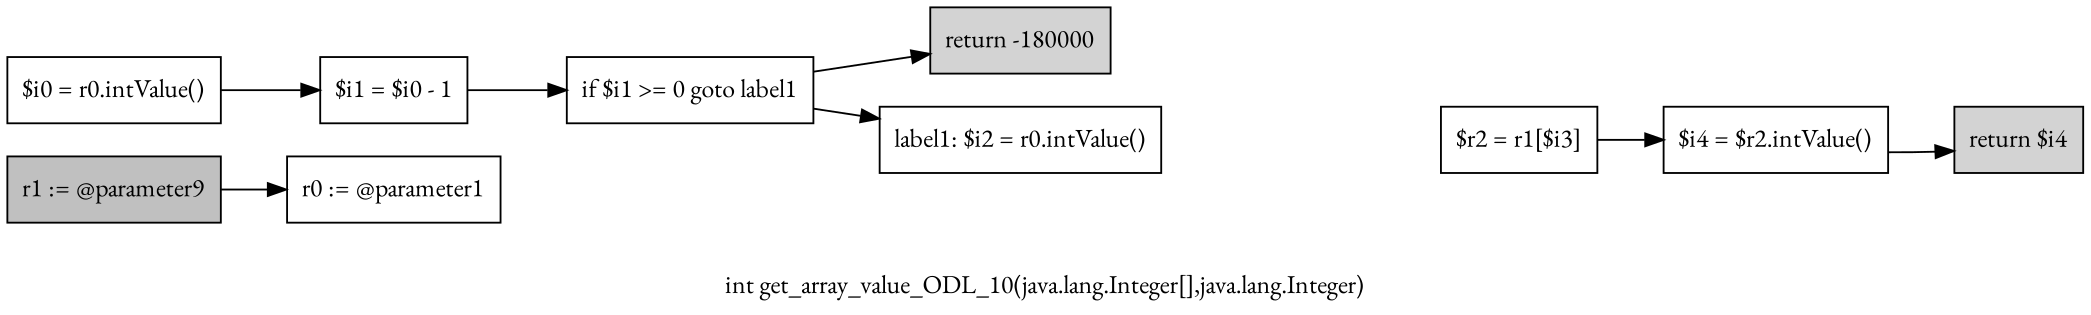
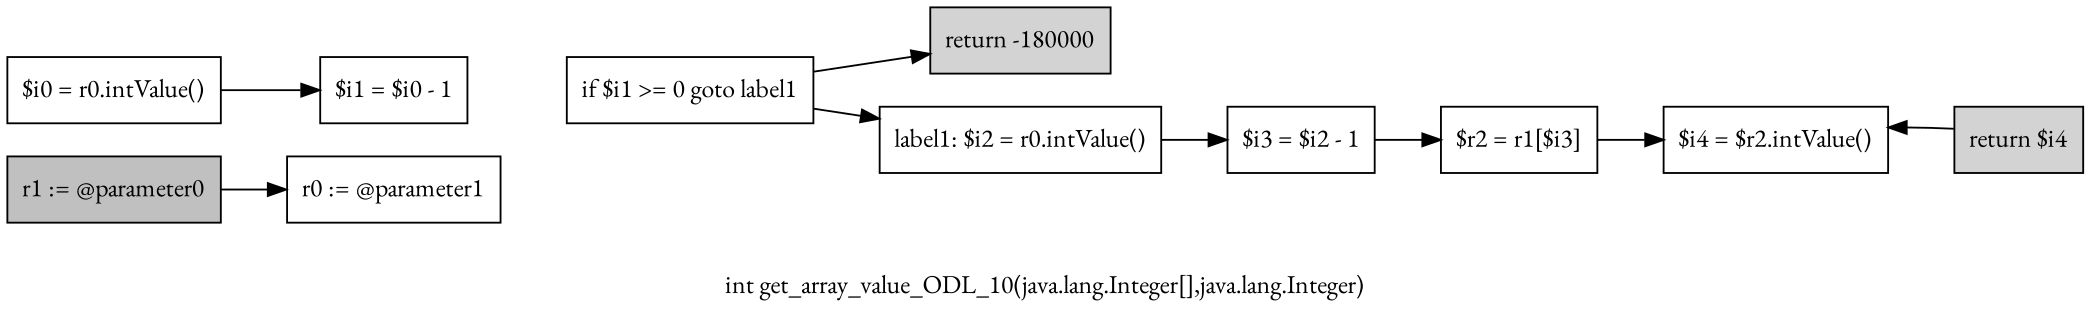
(508, 90) -> none
none -> (1301, 140)
(1912, 152) -> (1930, 128)
(114, 190) -> (114, 190)
